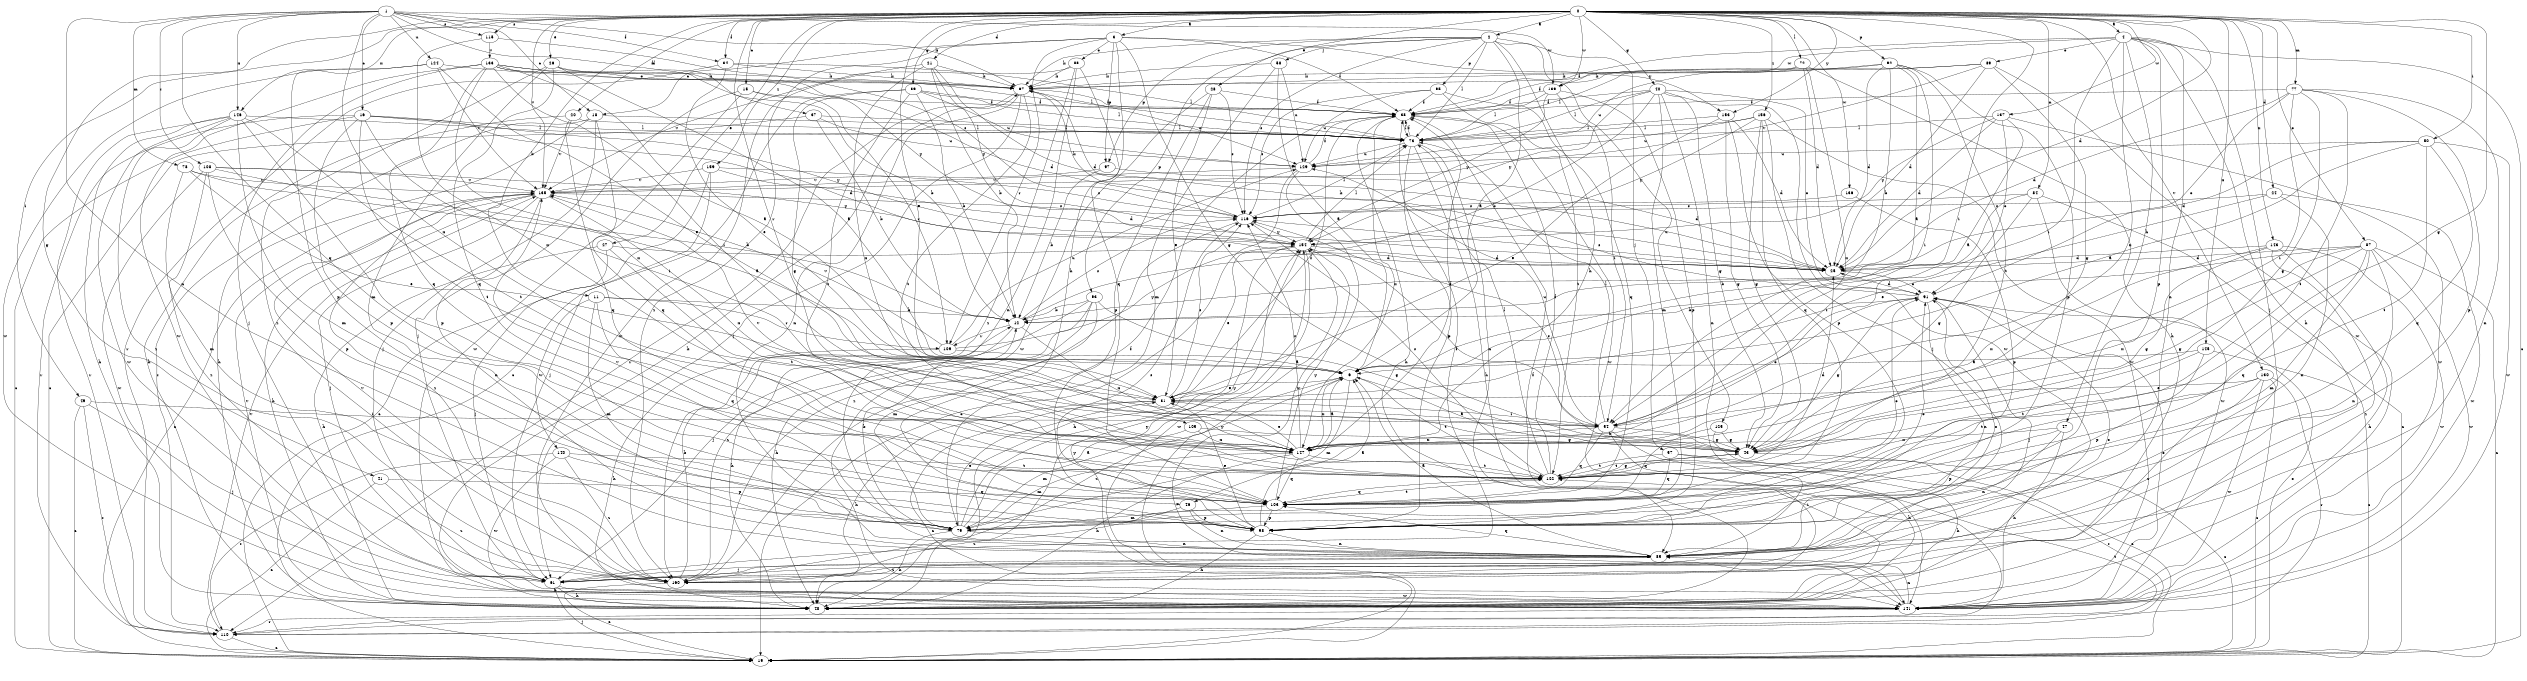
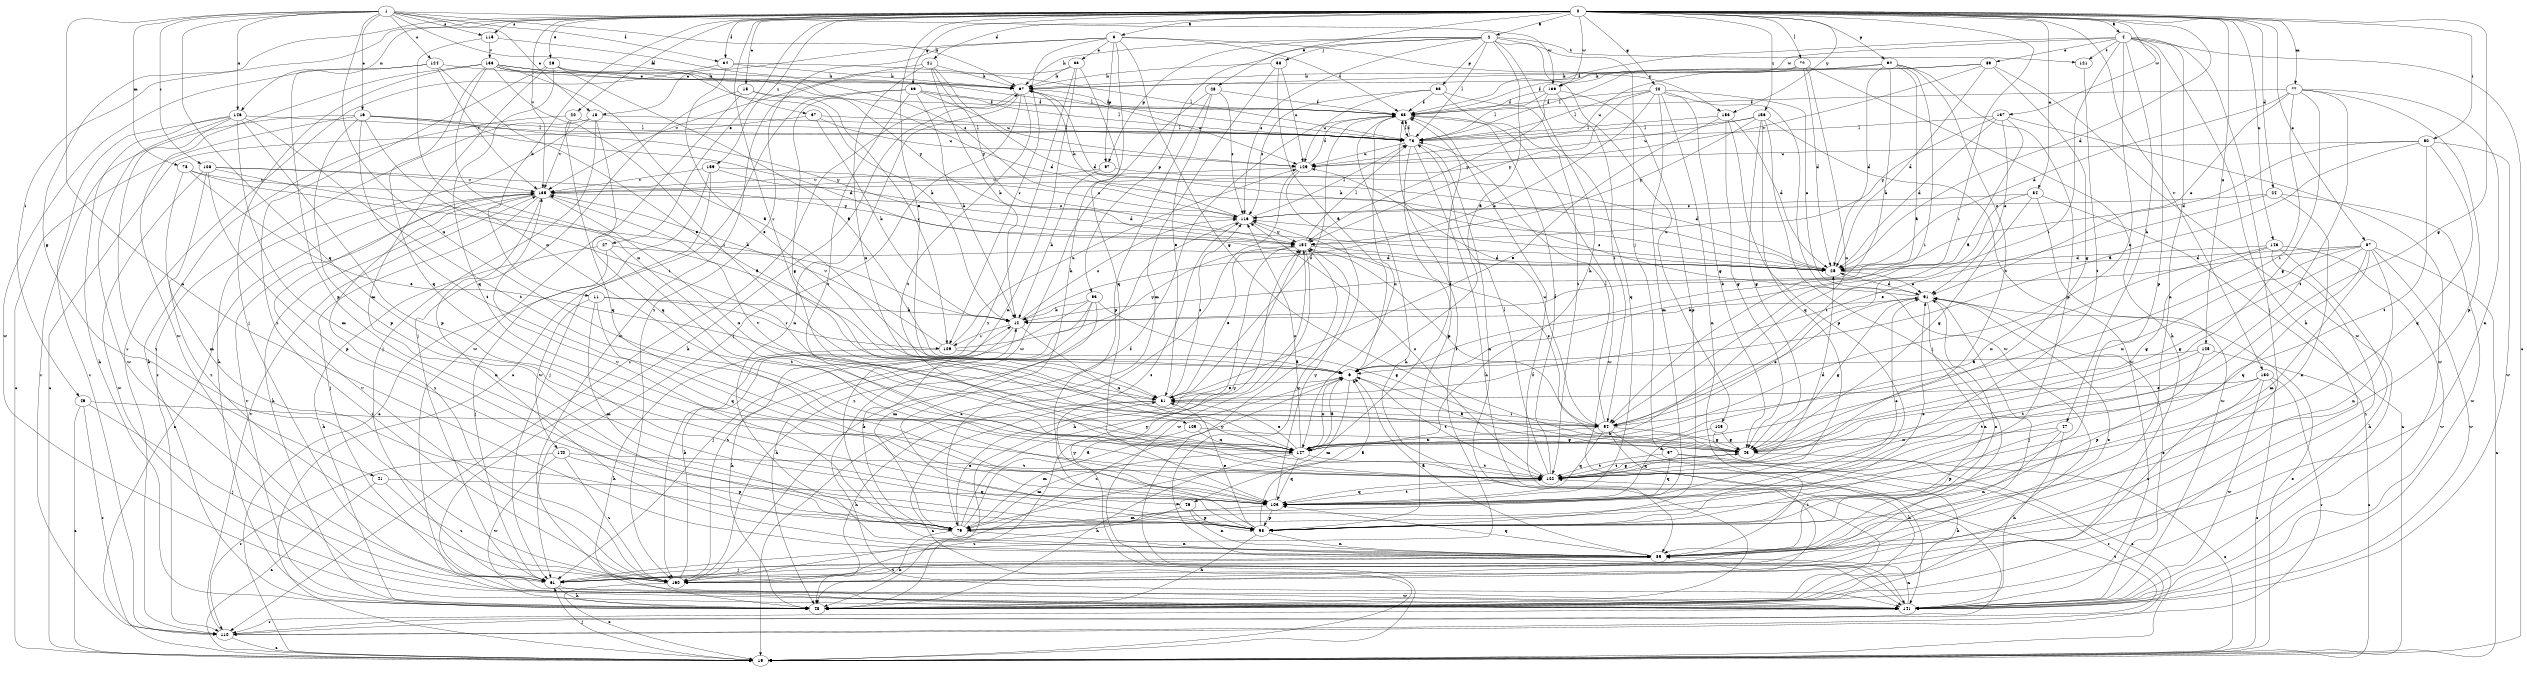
none -> (2084, 63)
(1850, 193) -> none
